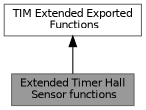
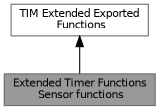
(73, 90) -> (80, 90)
